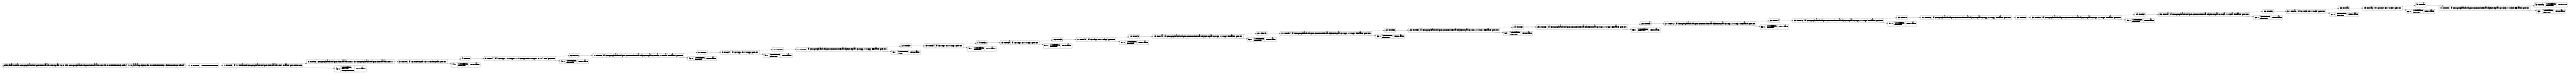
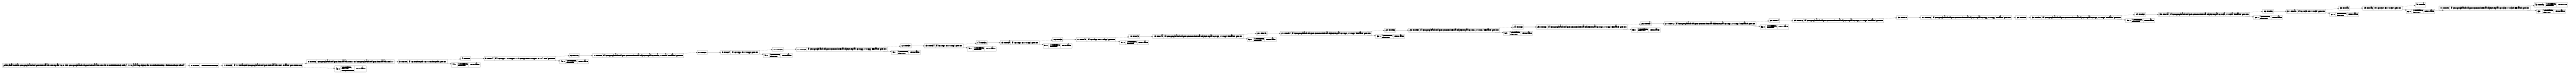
(2434, 6) -> (2439, 10)
(1902, 24) -> none
(900, 53) -> (902, 53)
(702, 59) -> none
